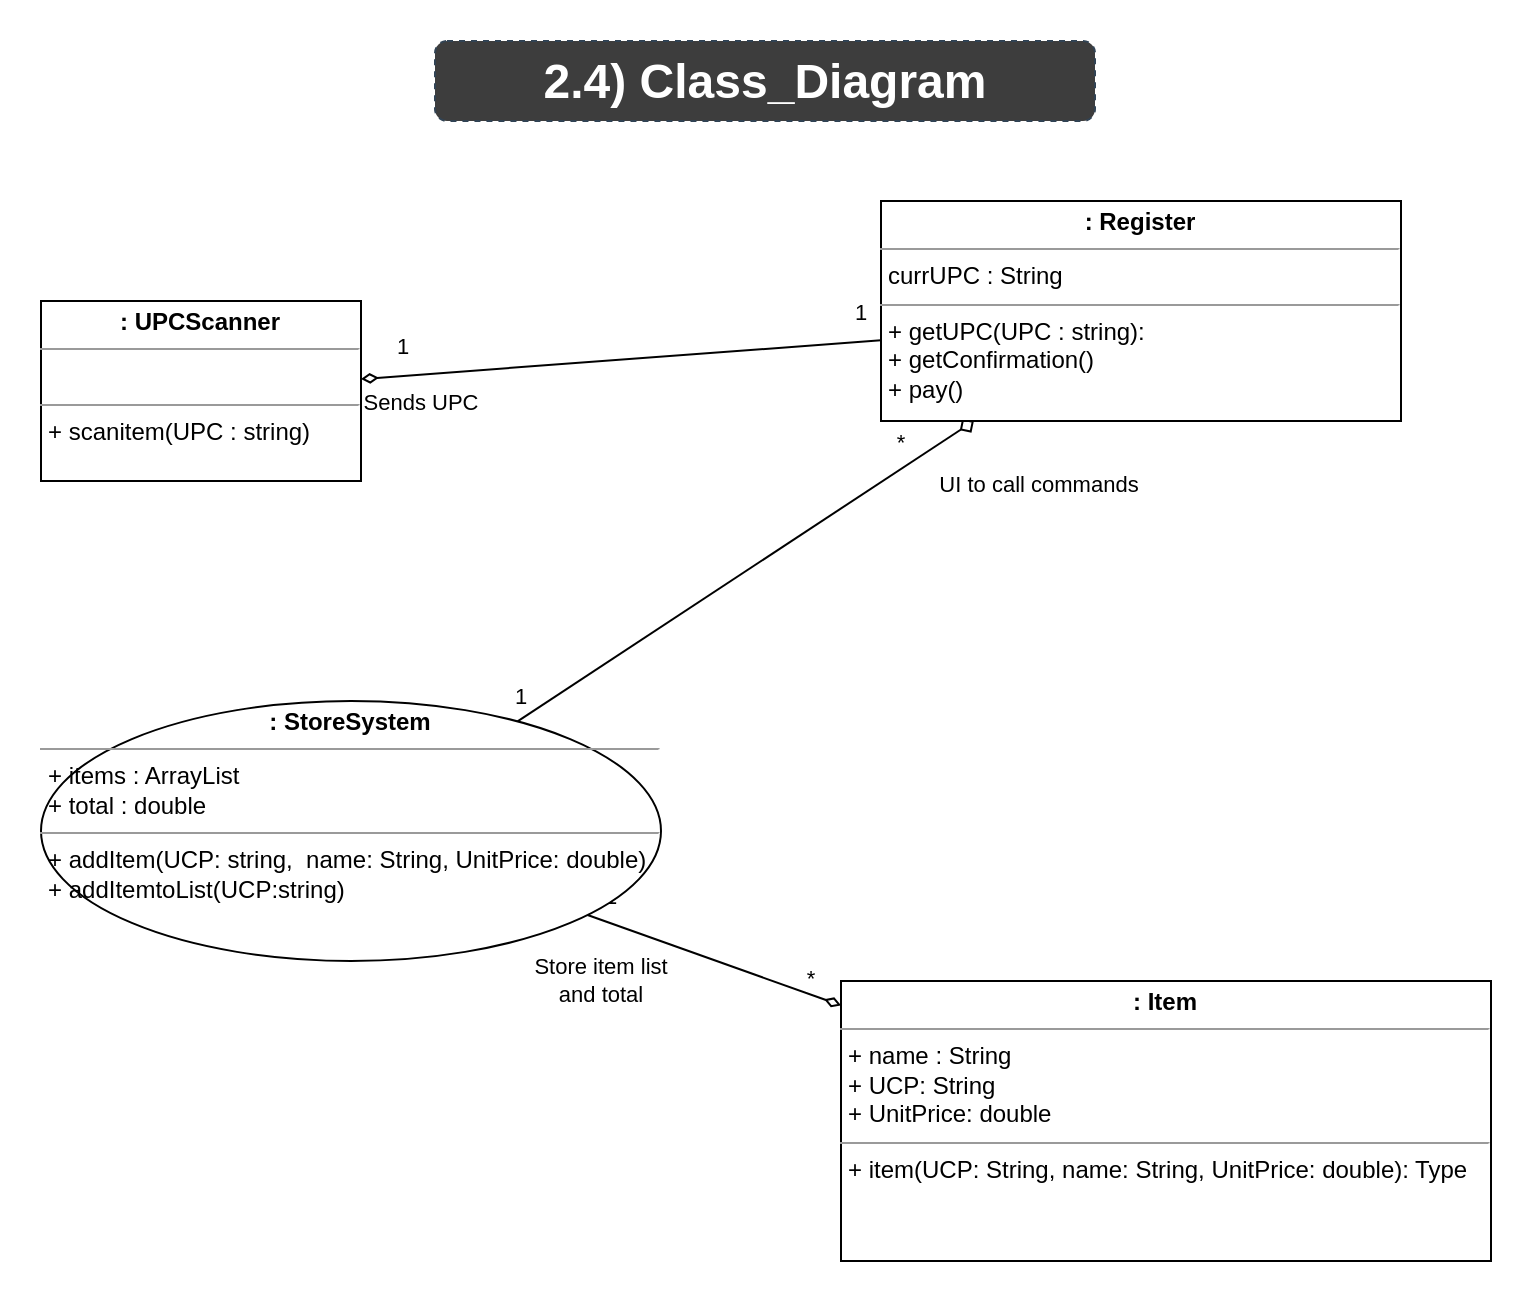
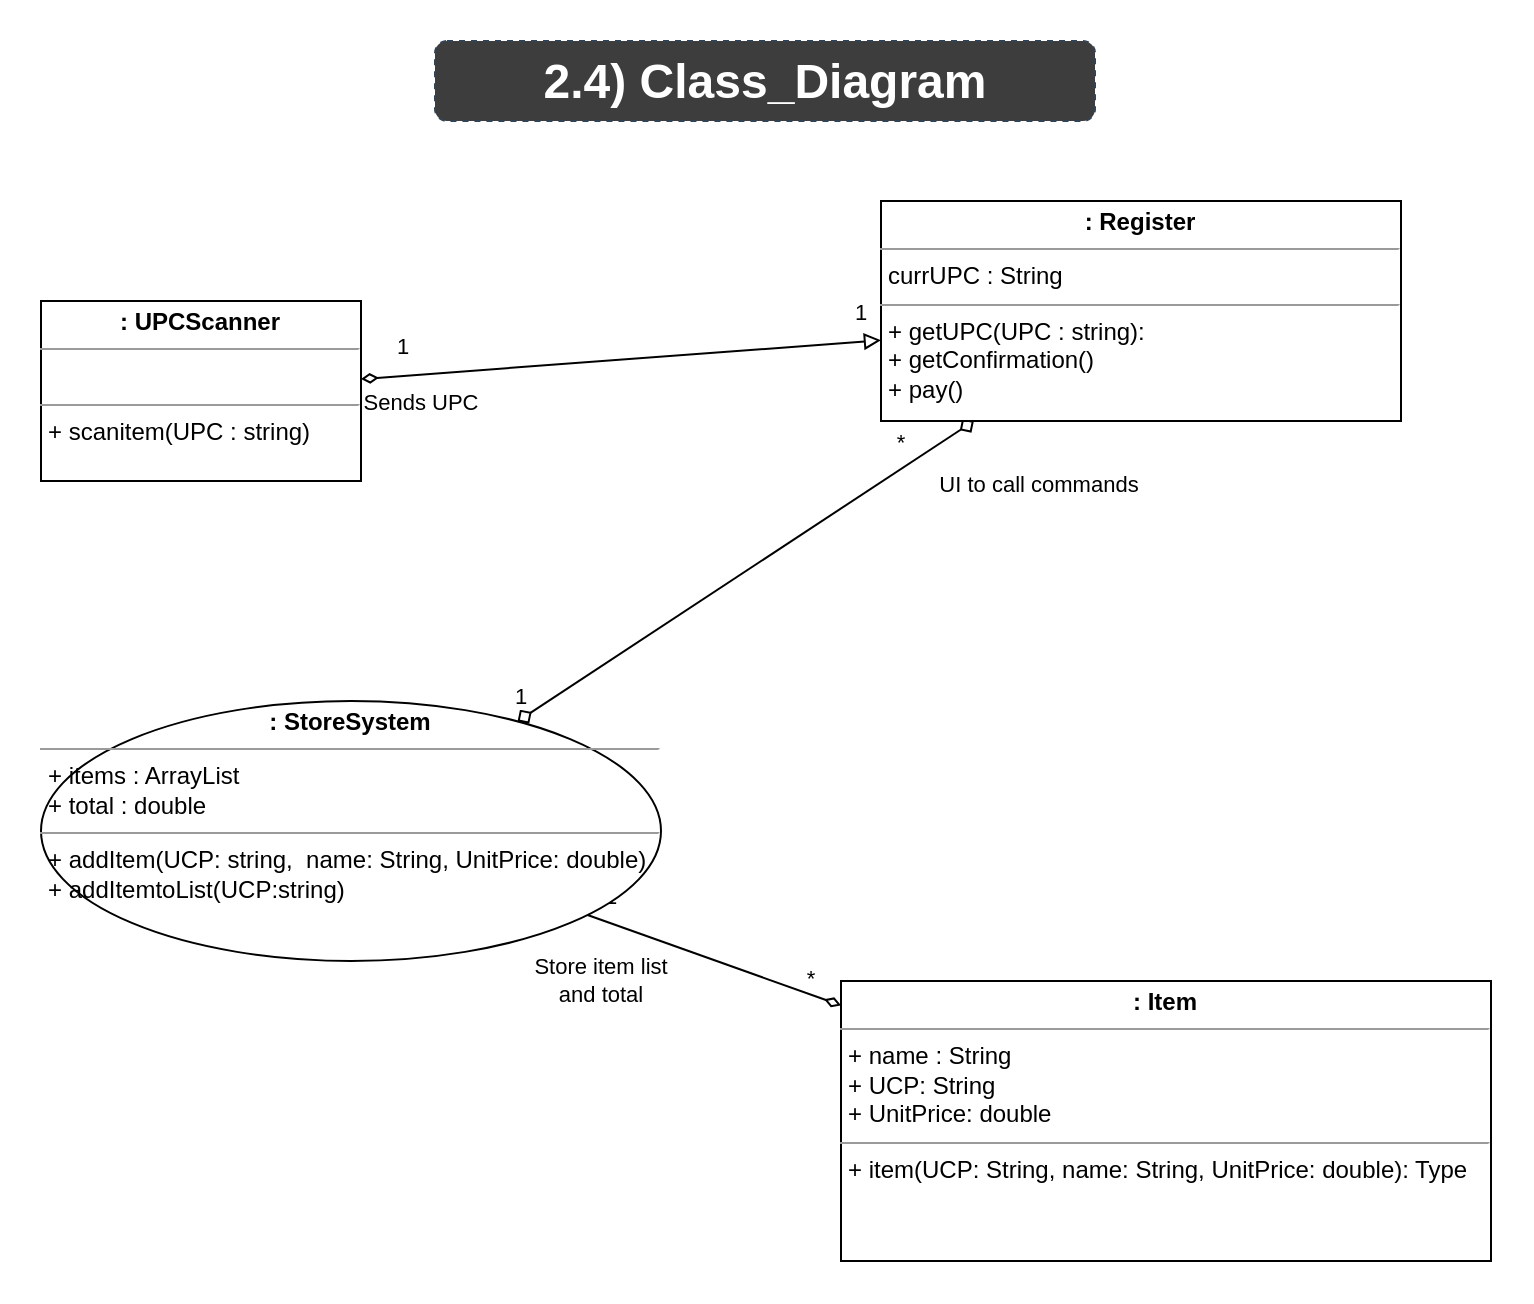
(870, 341) -> (863, 342)
(525, 716) -> (531, 712)
